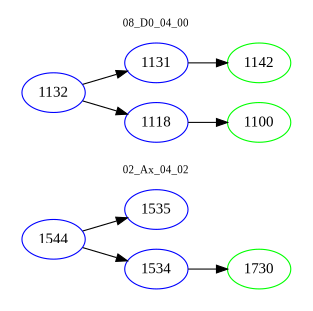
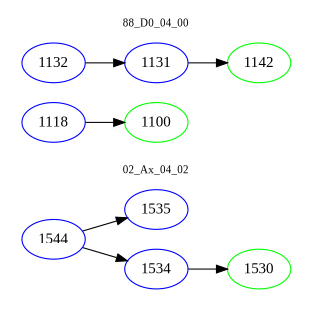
(156, 24) -> (156, 24)
(100, 106) -> none
(259, 269) -> (259, 269)
